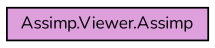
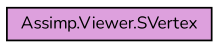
(108, 24) -> (109, 24)
